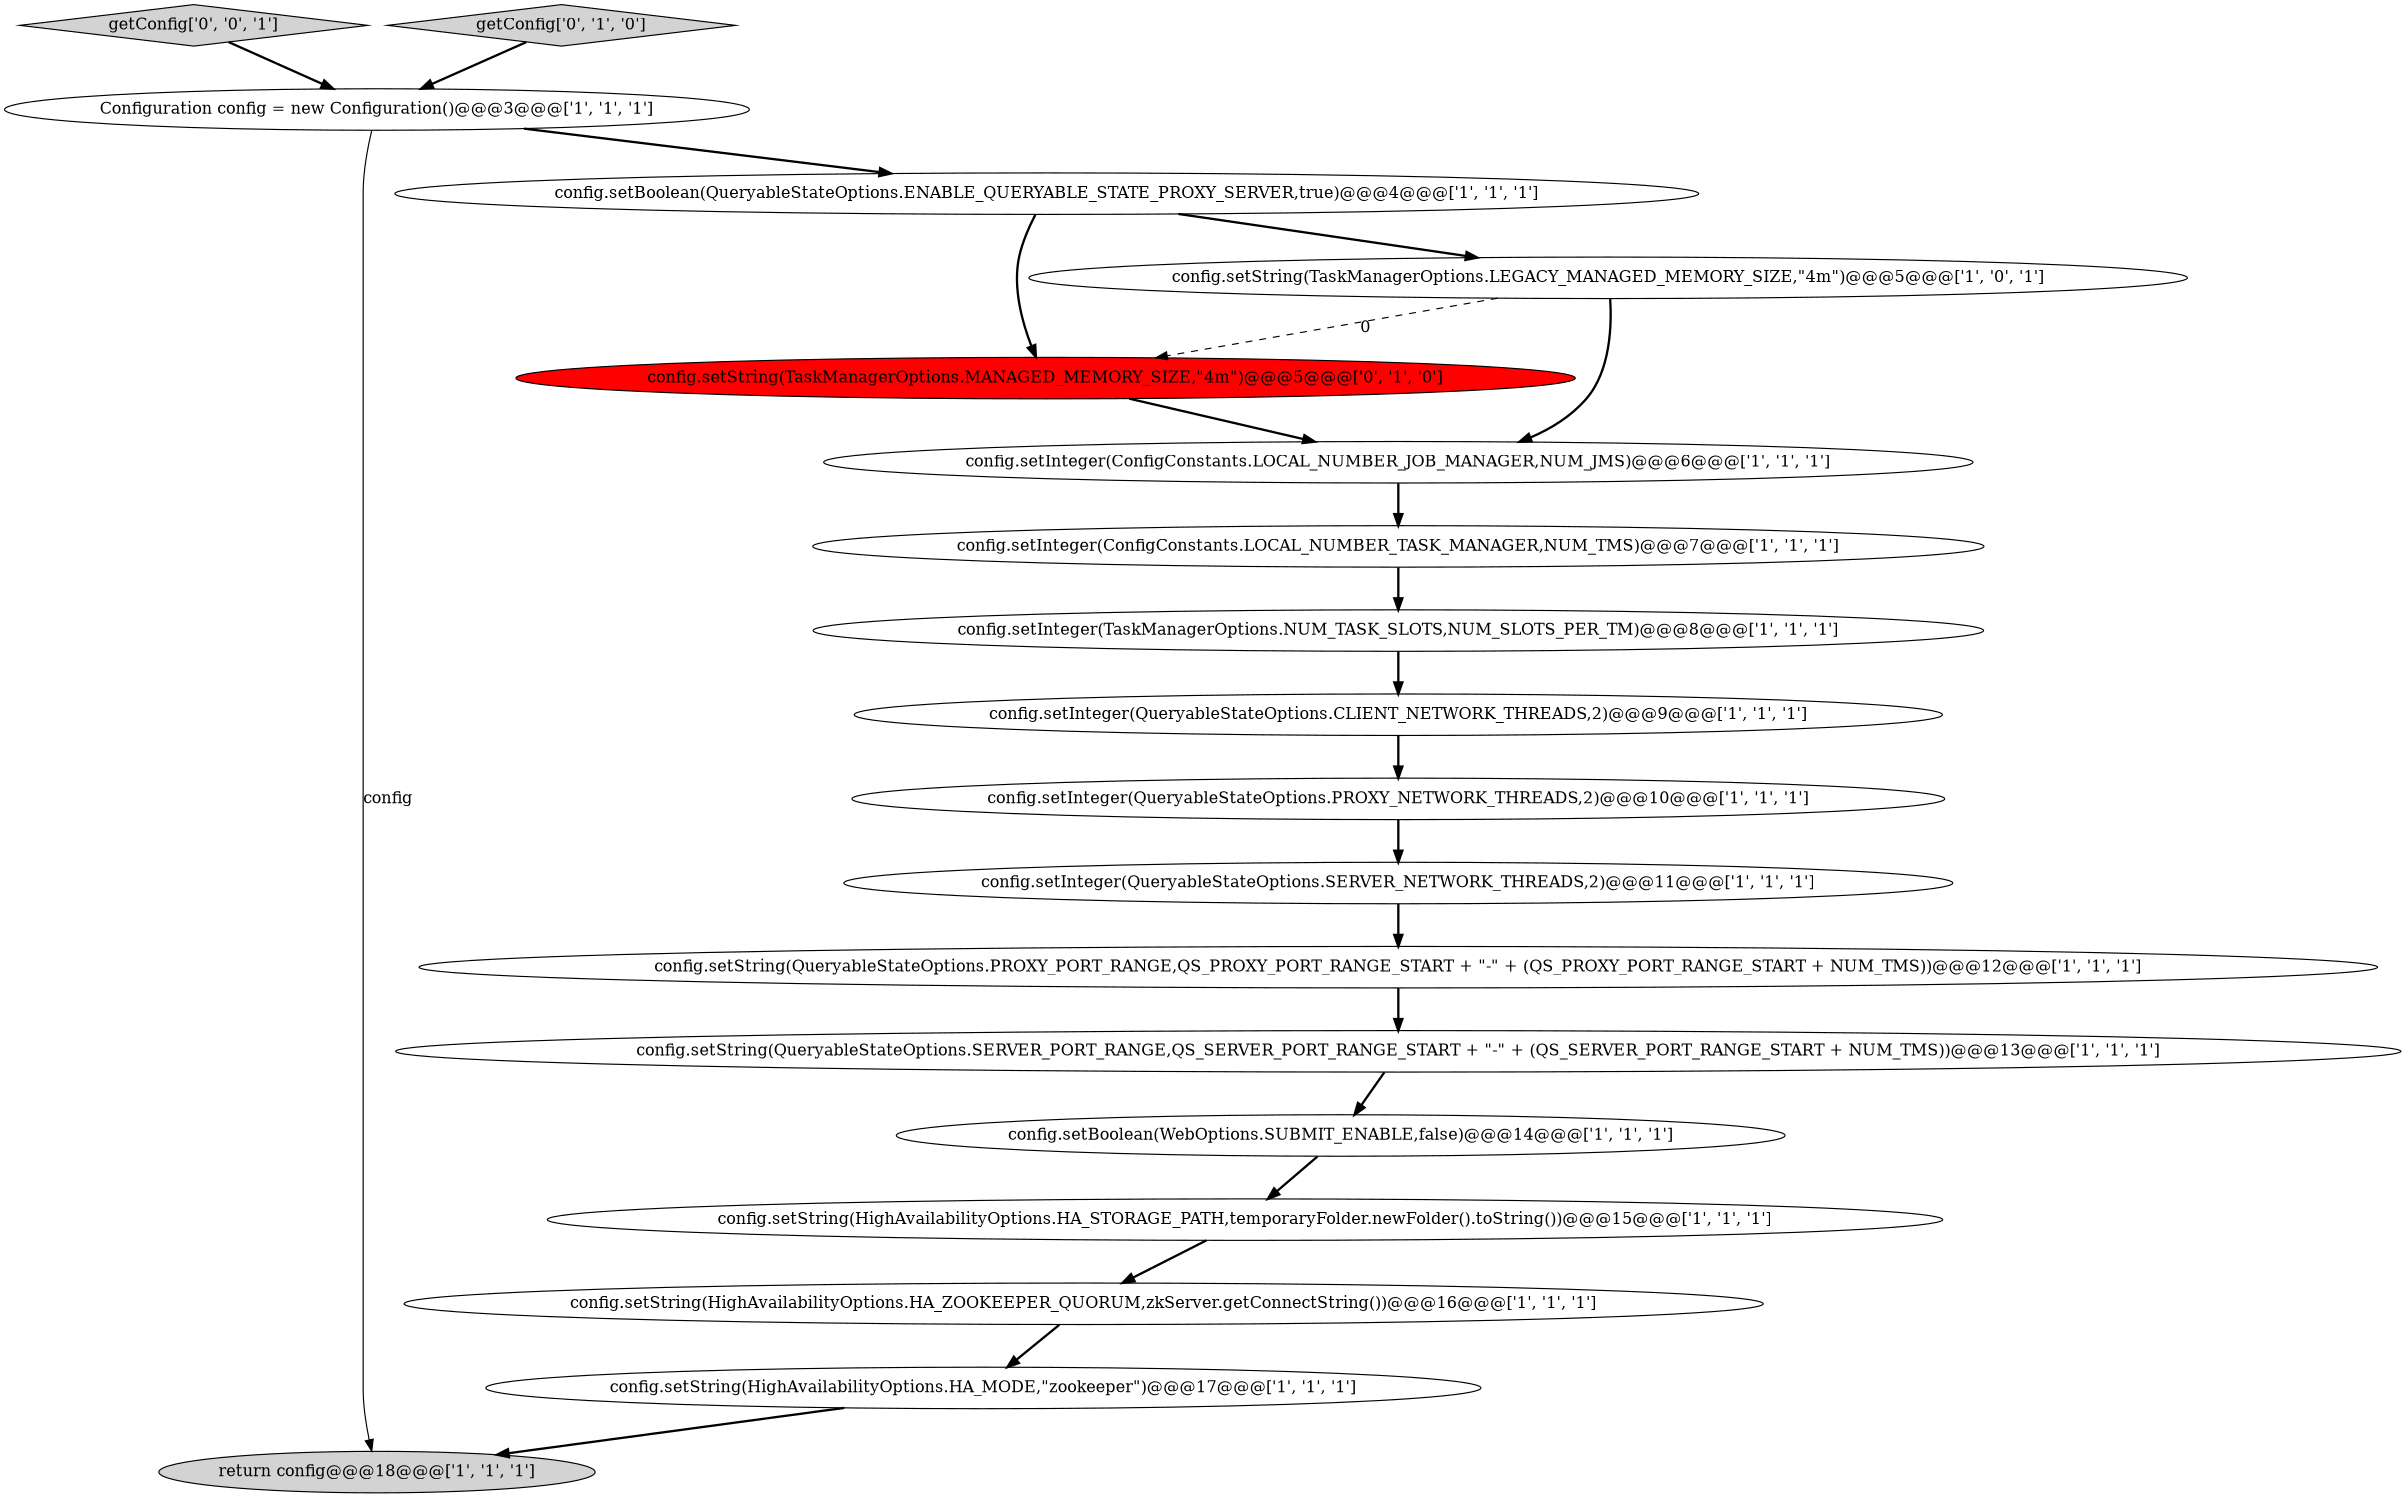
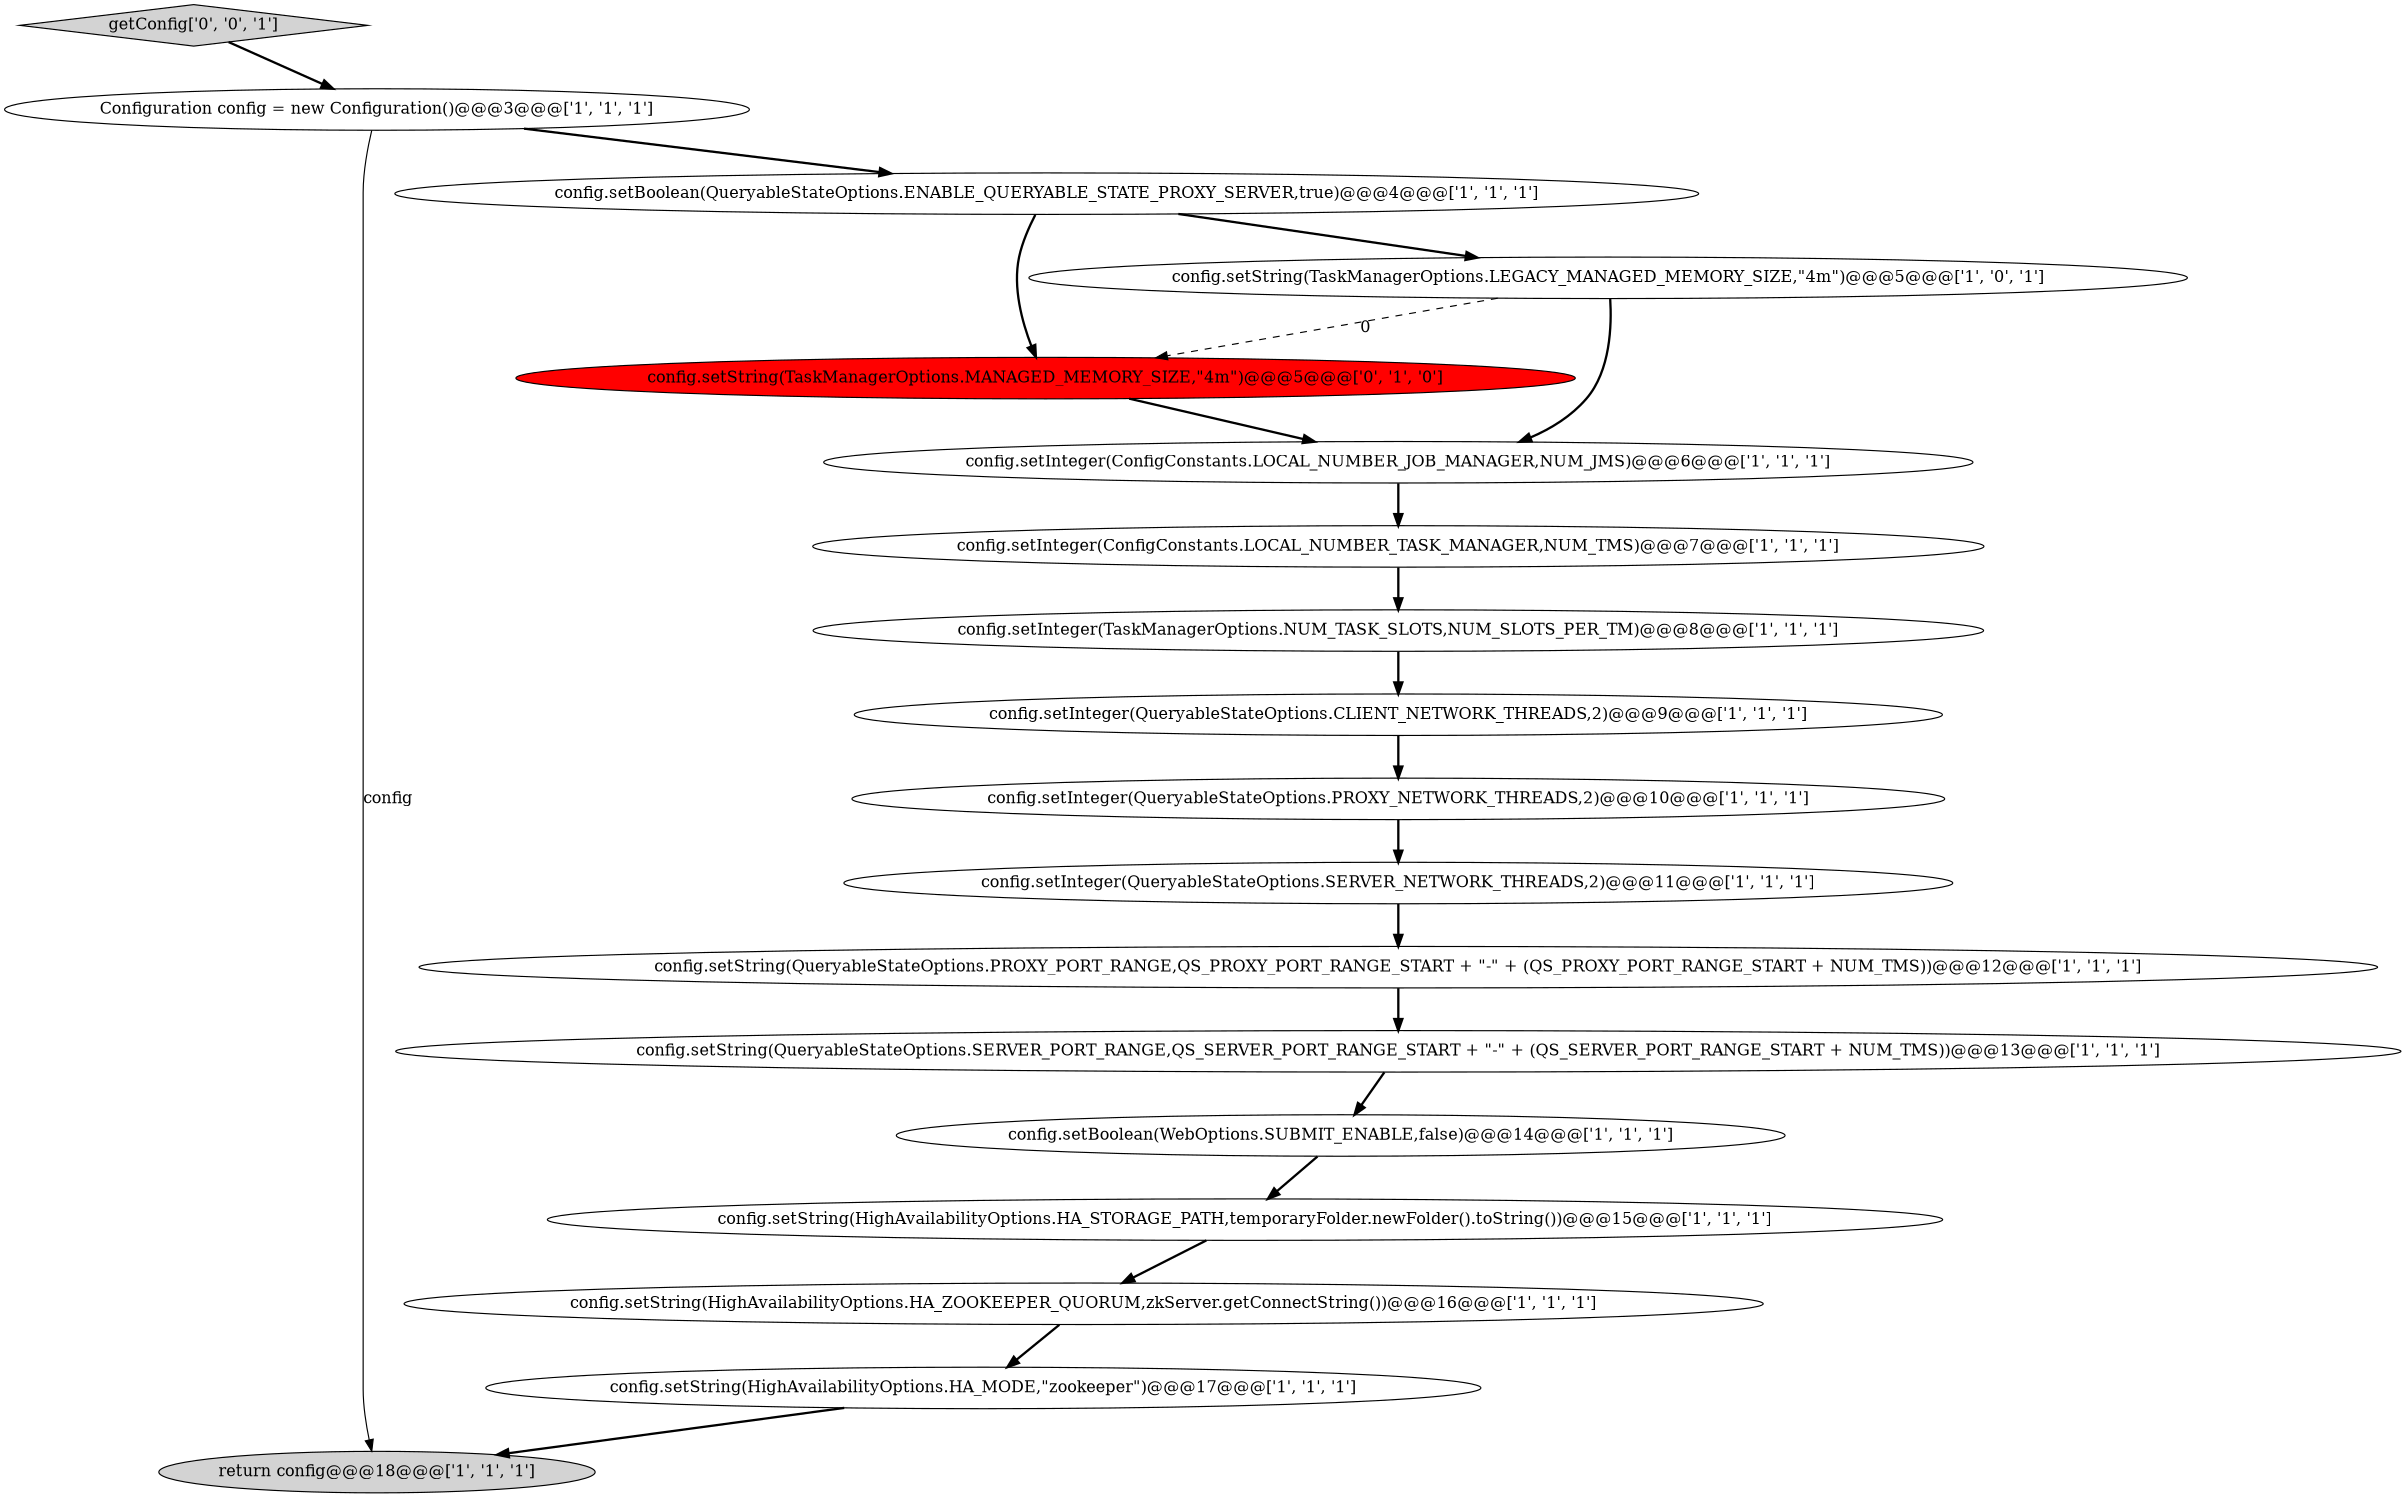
(561, 25) -> none
